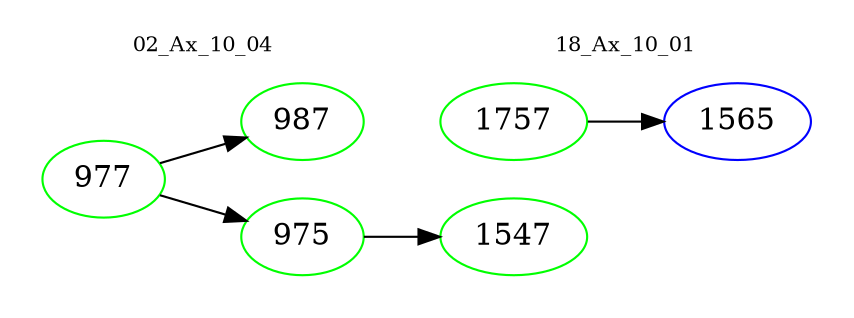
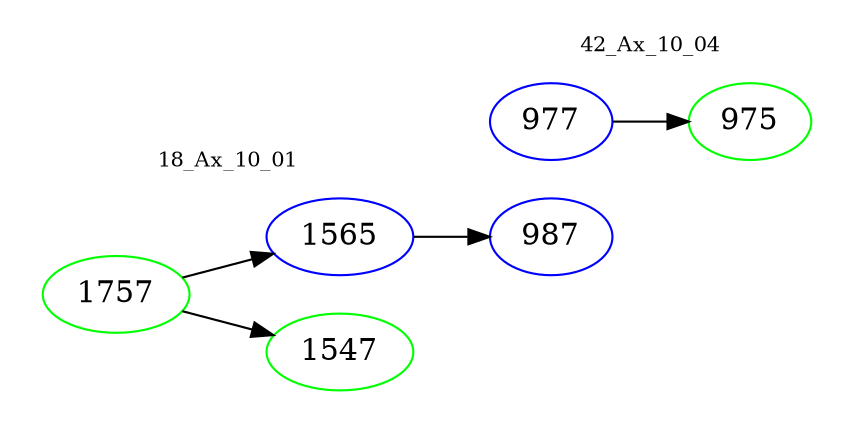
(203, 46) -> (651, 46)
(302, 122) -> (551, 237)
(193, 153) -> (444, 237)
(104, 179) -> (551, 122)
(394, 237) -> (217, 320)
